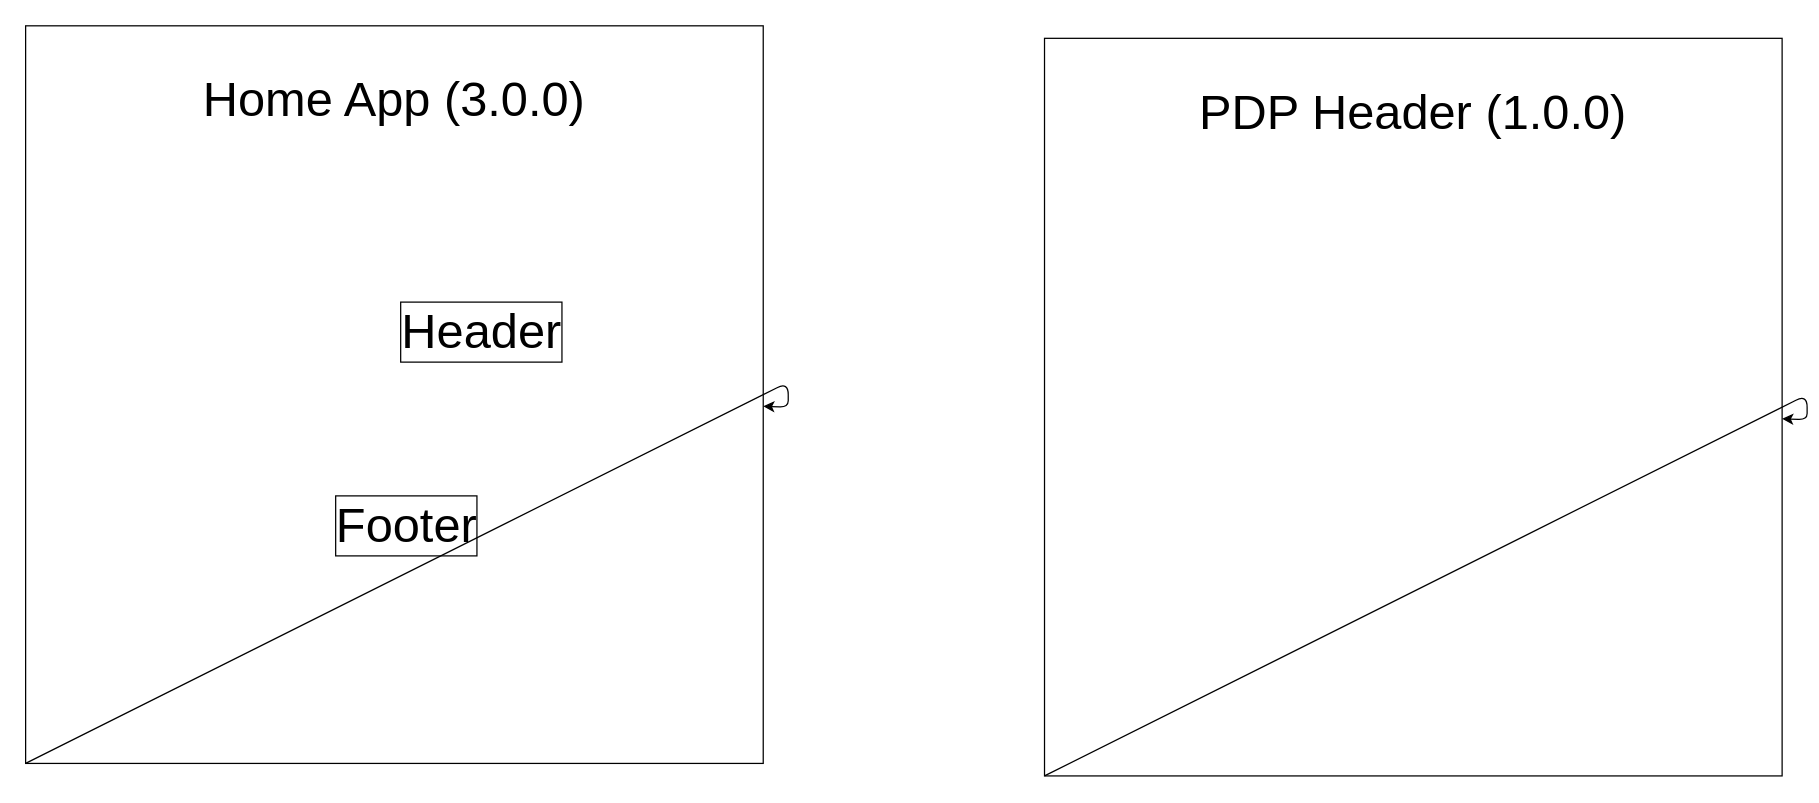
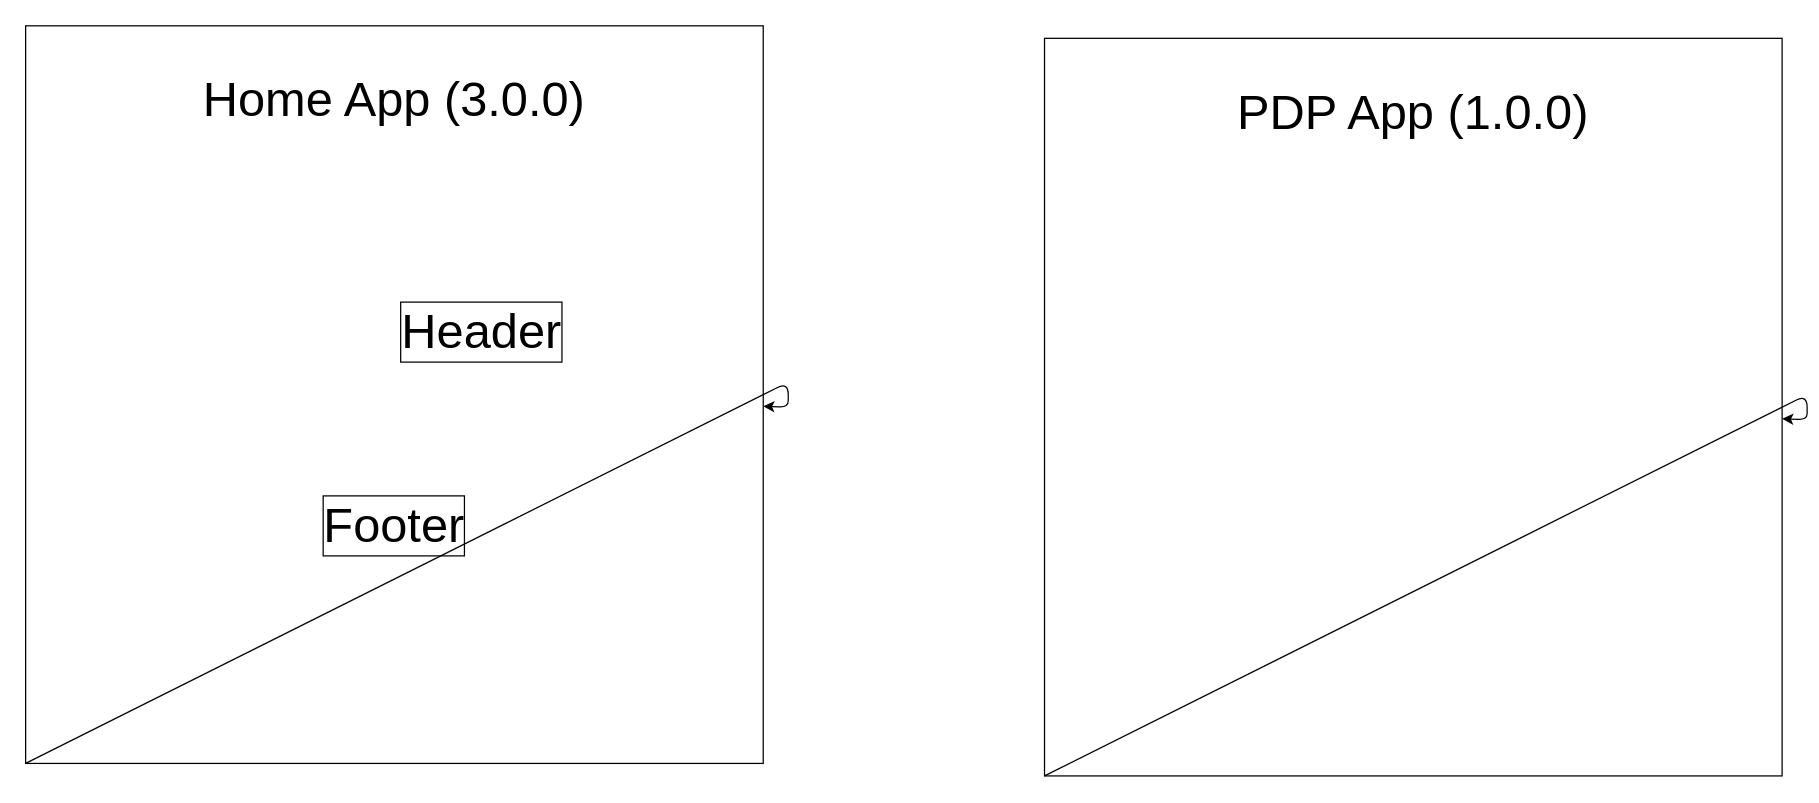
(1413, 113) -> (1413, 113)
(407, 526) -> (394, 526)
